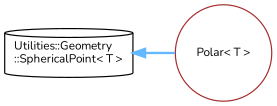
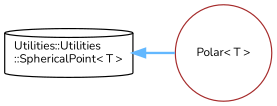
(69, 53) -> (69, 53)
